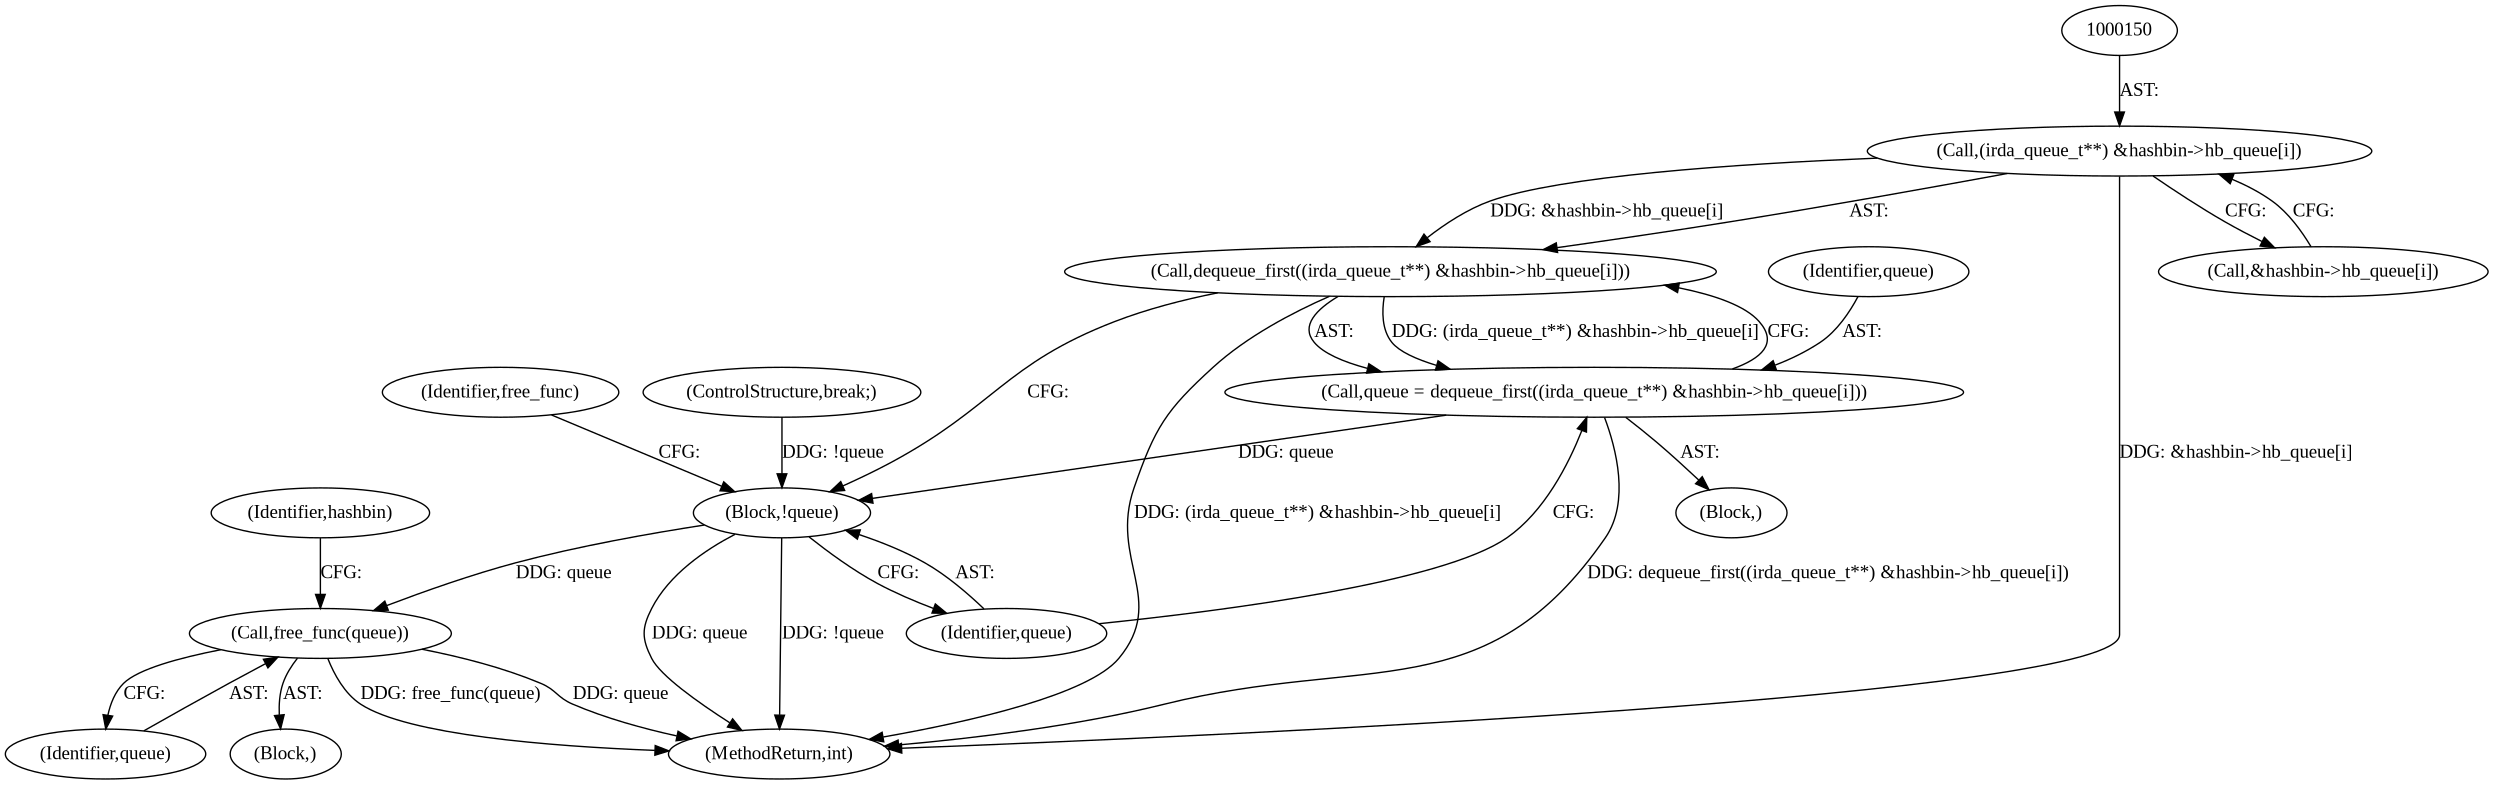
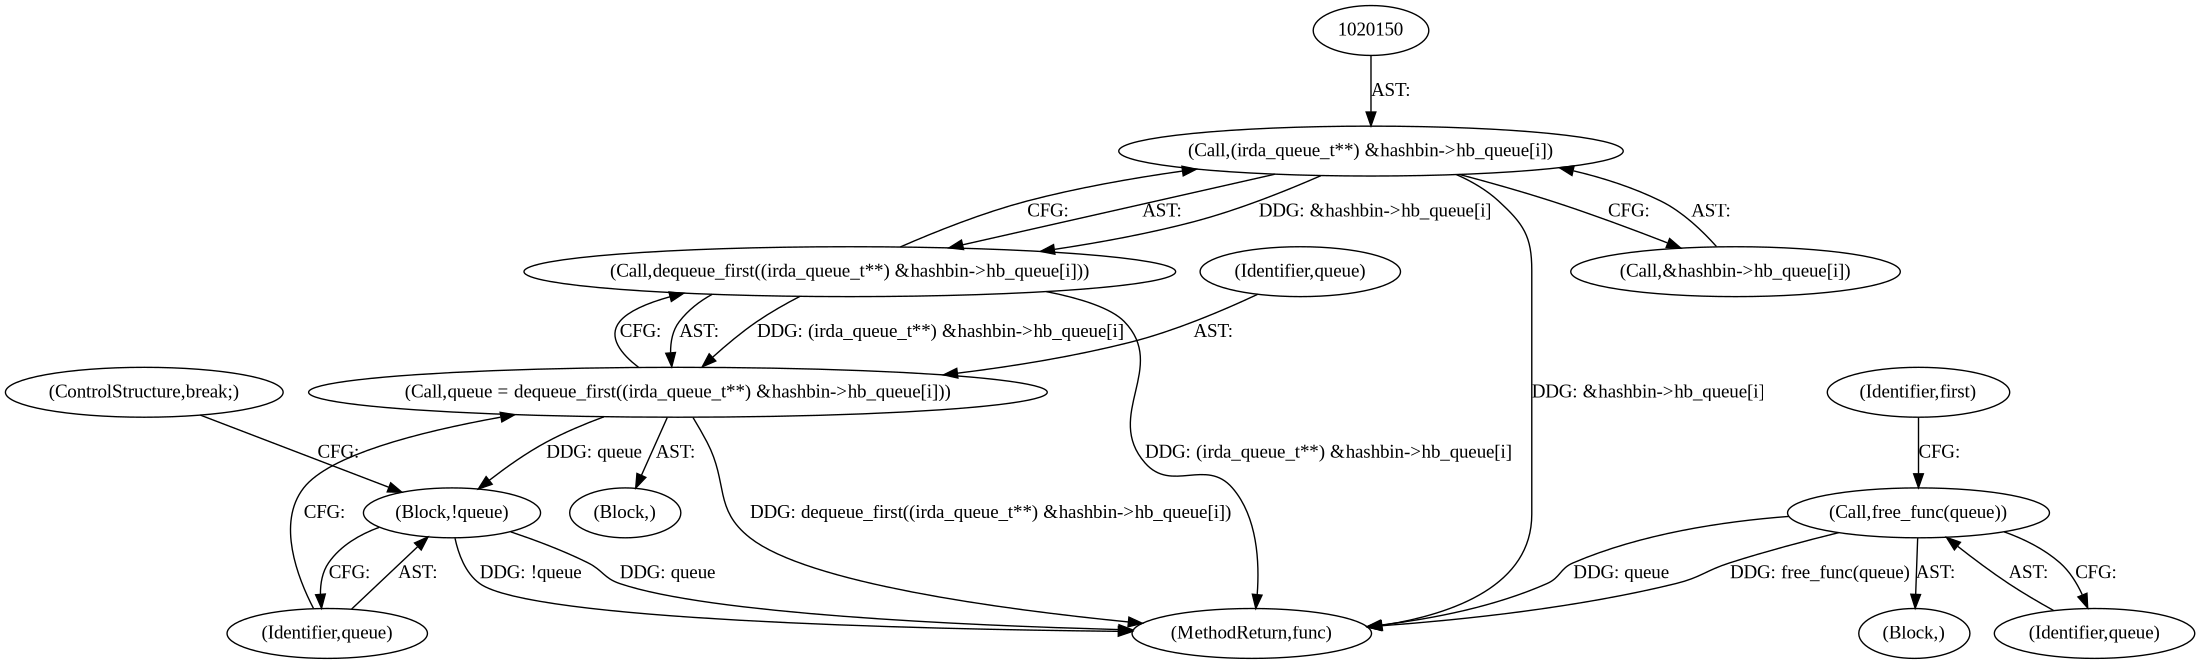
(2120, 30) -> (1371, 30)
(2316, 211) -> (1714, 211)
(1021, 371) -> (1038, 198)
(501, 392) -> none
(833, 453) -> (341, 453)
(320, 513) -> (1919, 392)
(543, 556) -> none
(779, 754) -> (1252, 633)
